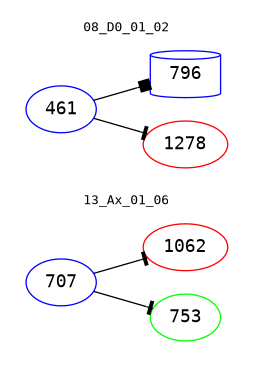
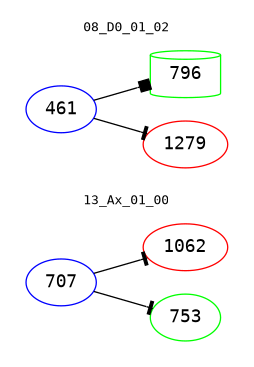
(185, 74) -> (185, 74)
(185, 144) -> (185, 144)
(127, 201) -> (127, 201)
